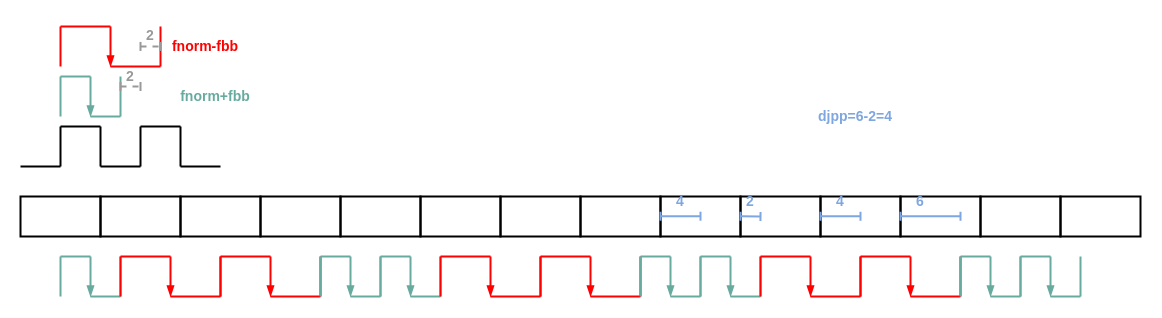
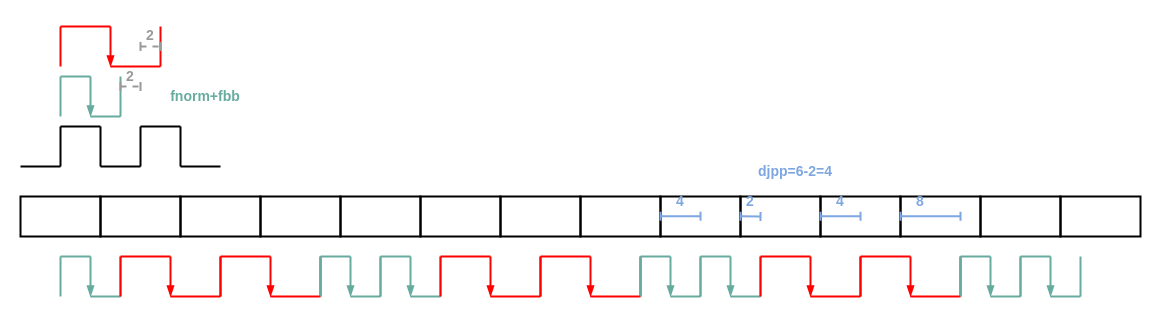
(206, 47) -> none
(216, 97) -> (206, 97)
(856, 117) -> (796, 172)
(921, 202) -> (921, 202)
